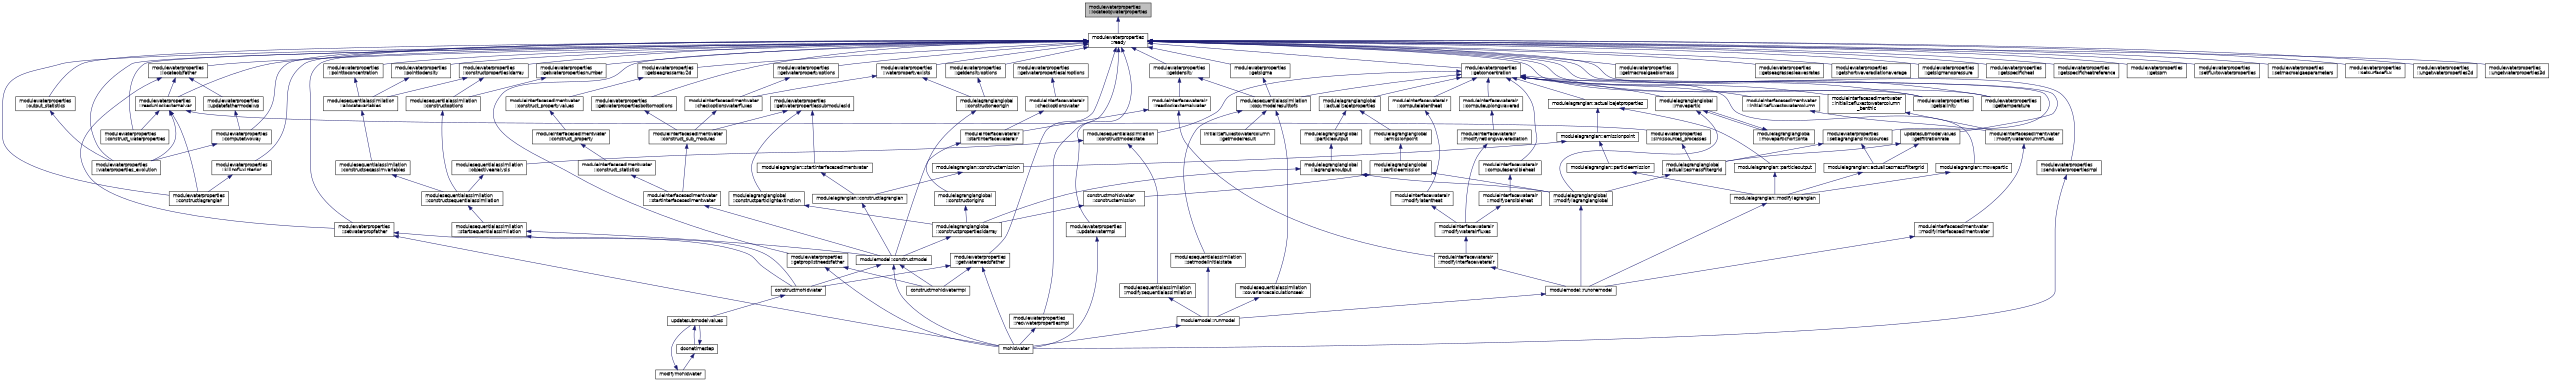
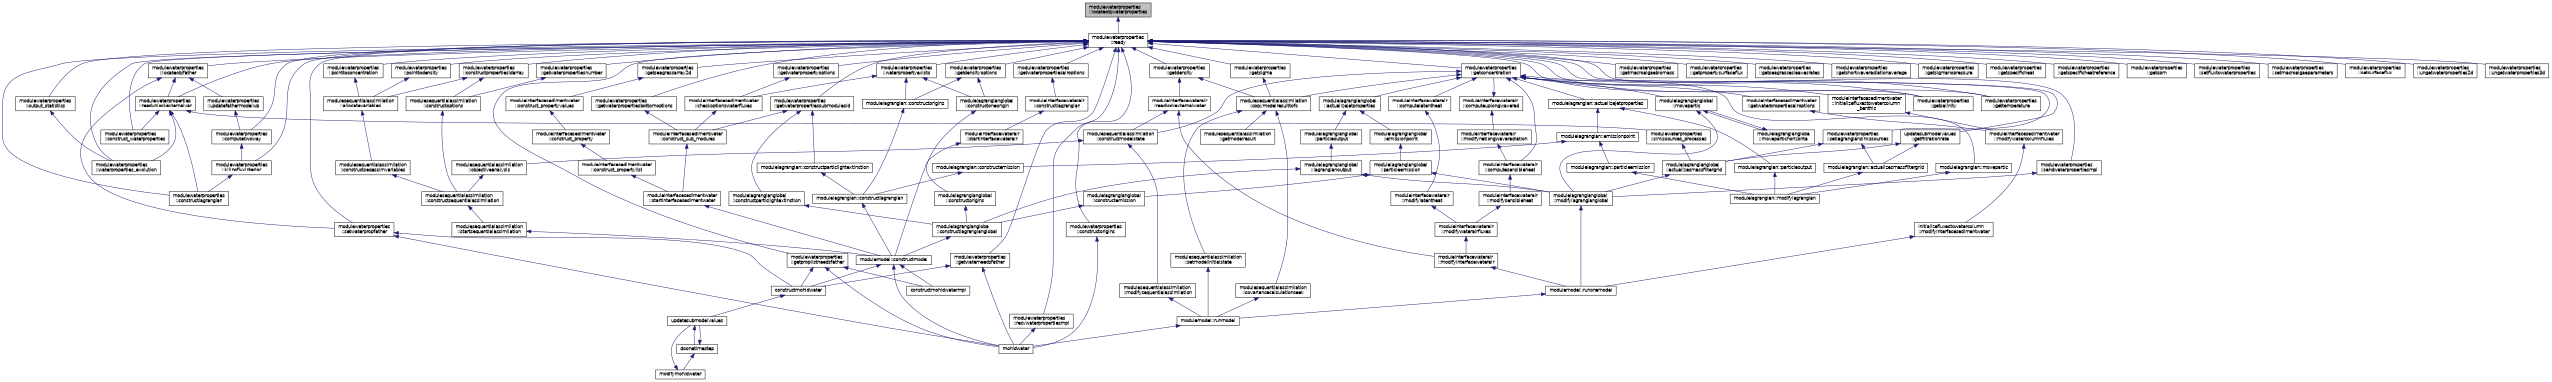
none -> (946, 51)
none -> (1082, 57)
none -> (1717, 71)
(1488, 90) -> (1494, 85)
none -> (905, 104)
(1057, 104) -> (1057, 104)
(1781, 104) -> (1781, 104)
(1105, 117) -> (1150, 120)
(1238, 137) -> (1238, 137)
(182, 153) -> (242, 155)
(617, 168) -> (617, 168)
(815, 168) -> (815, 168)
(1468, 187) -> (1503, 154)
(1114, 199) -> (1114, 199)
(967, 230) -> (967, 230)
(1096, 230) -> (1096, 230)
(1954, 230) -> (1954, 230)
(741, 246) -> (806, 279)
(1676, 246) -> none
(955, 278) -> none
(1603, 339) -> (1833, 186)
